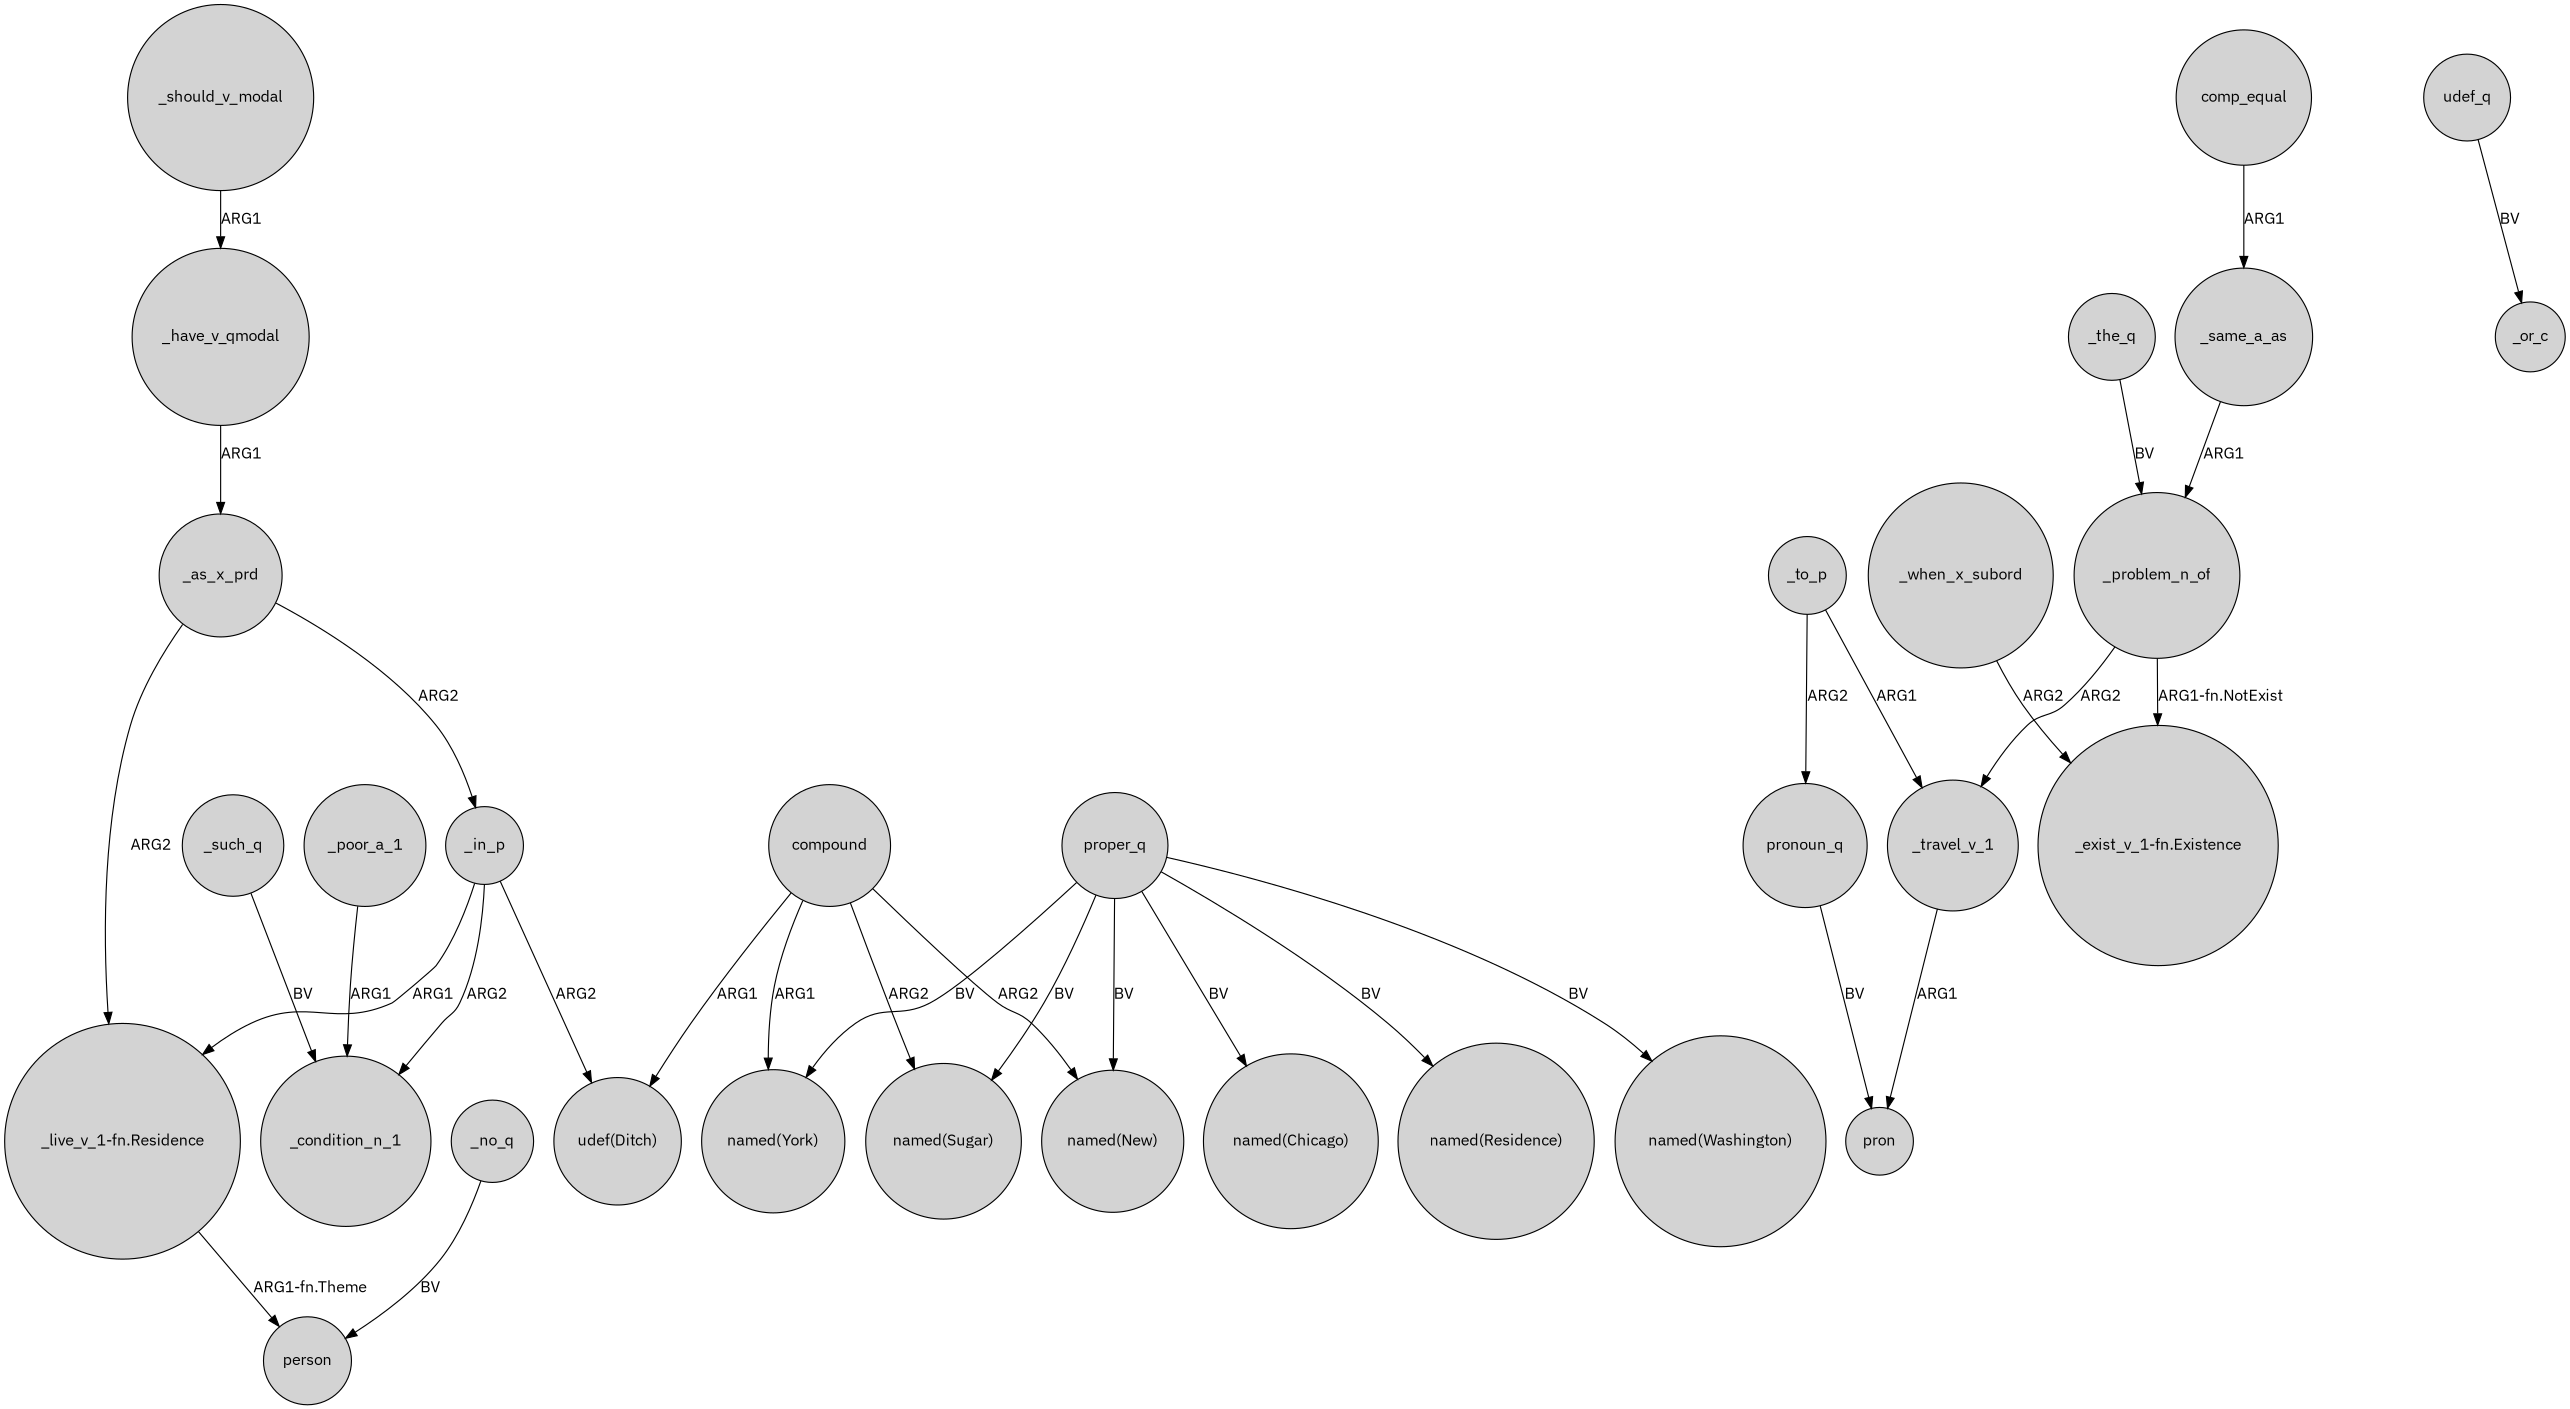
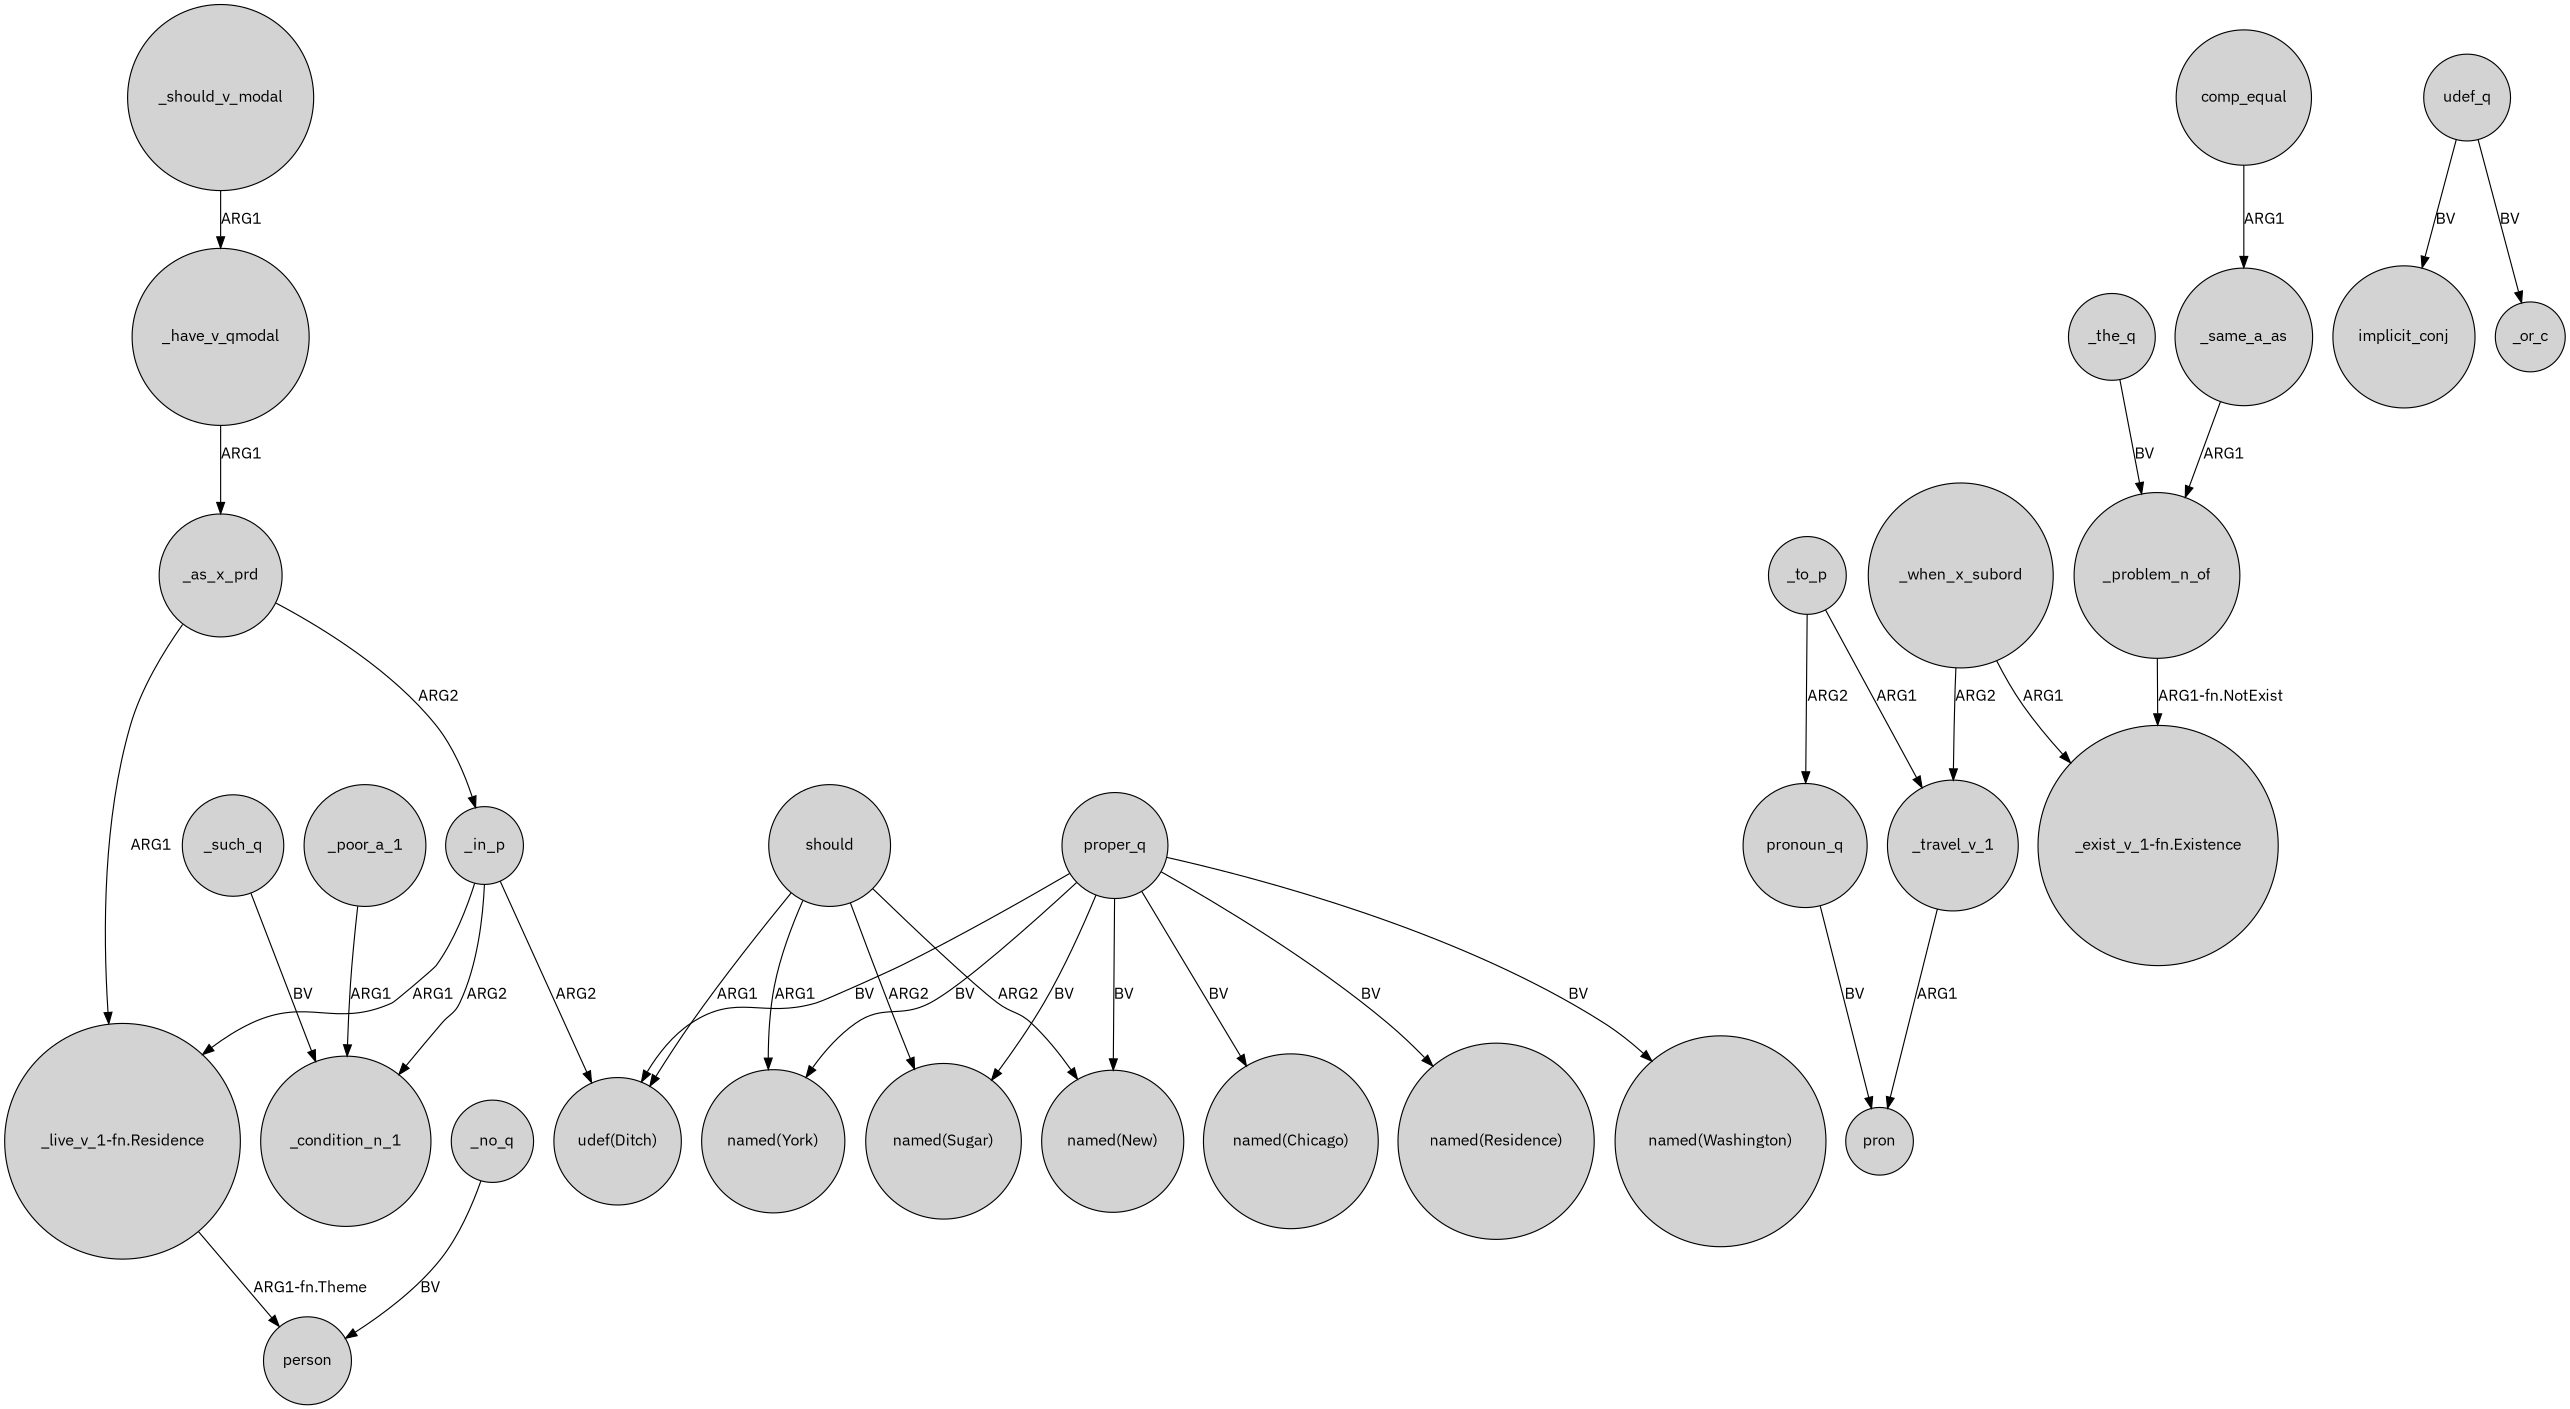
none -> (2404, 337)
(2044, 697) -> (2044, 697)
(2051, 713) -> (1954, 718)
(151, 846) -> (151, 846)
(830, 846) -> (830, 846)
none -> (858, 985)
